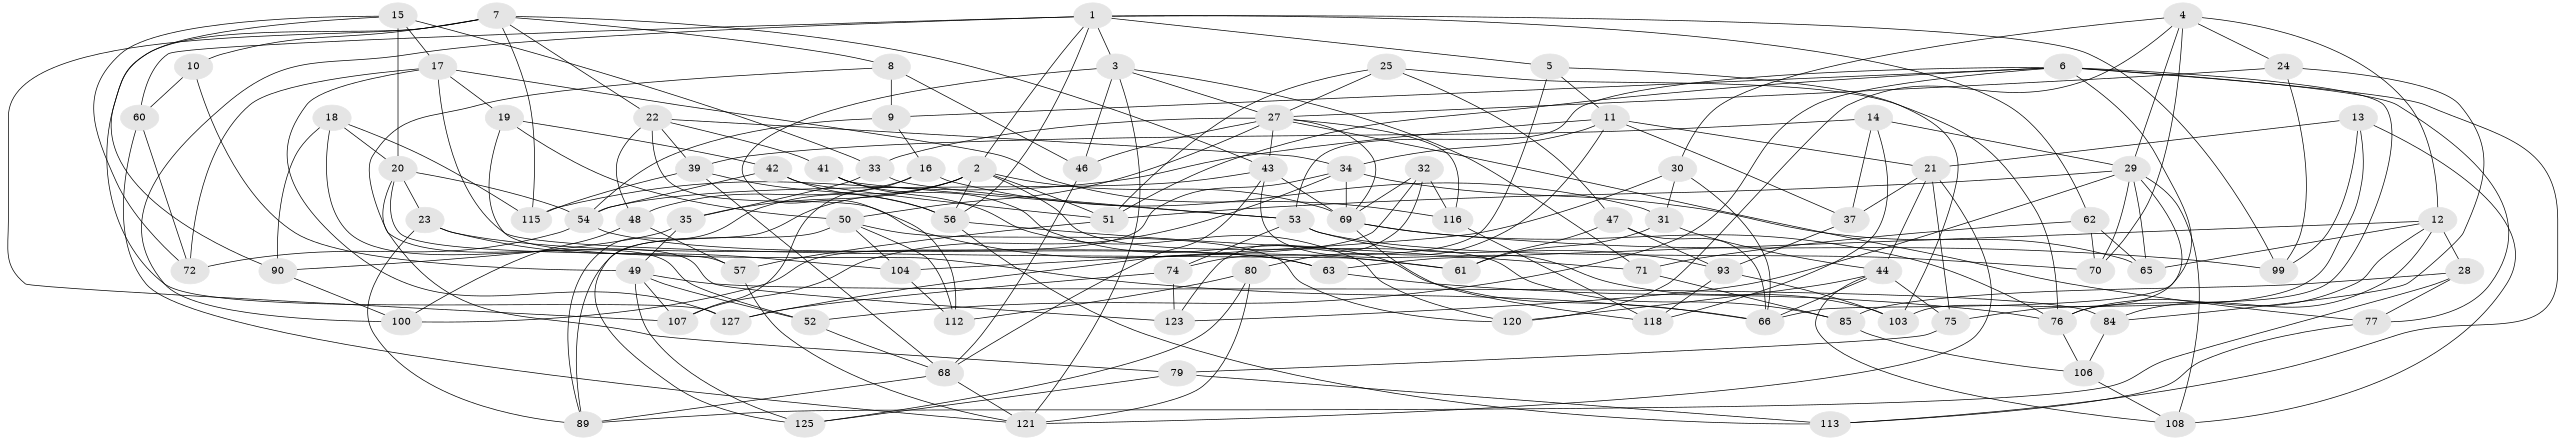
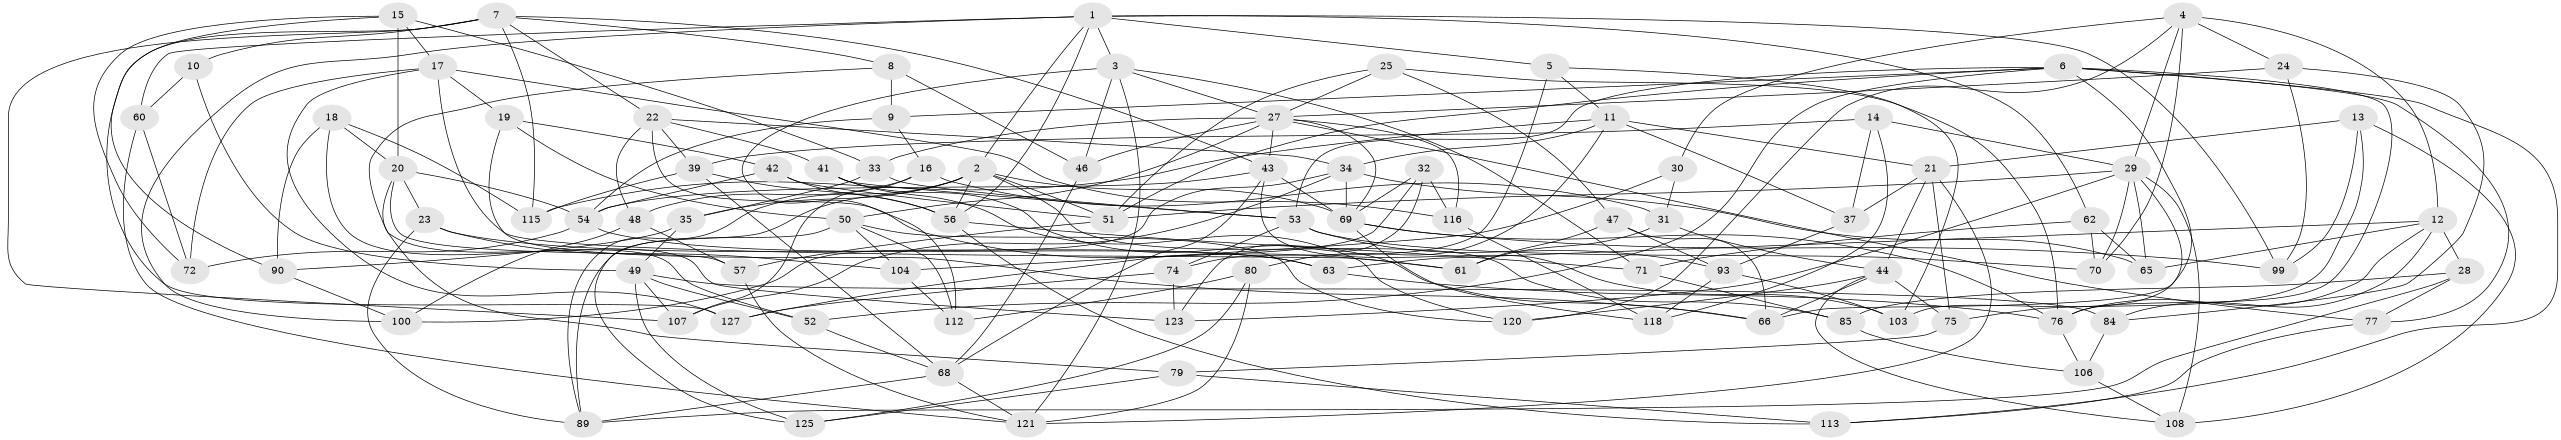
(1748, 230) -> none
